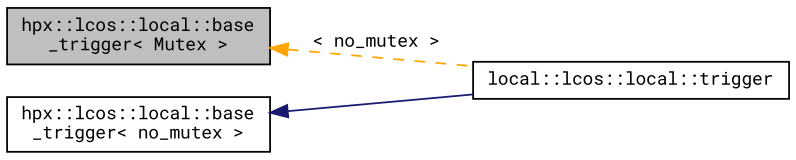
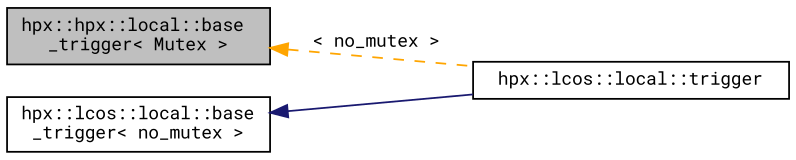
(139, 36) -> (139, 36)
(631, 80) -> (631, 80)
